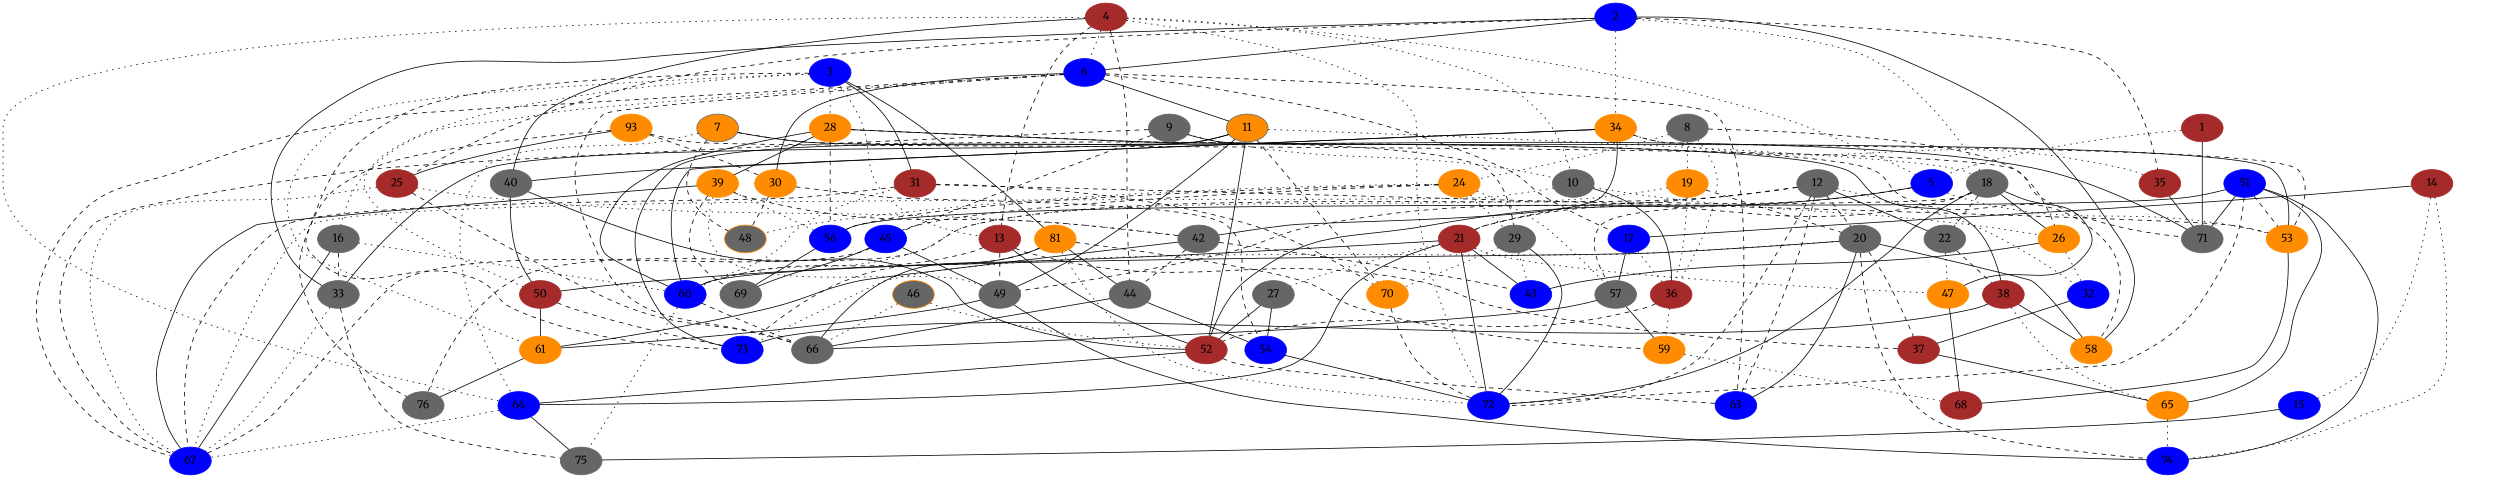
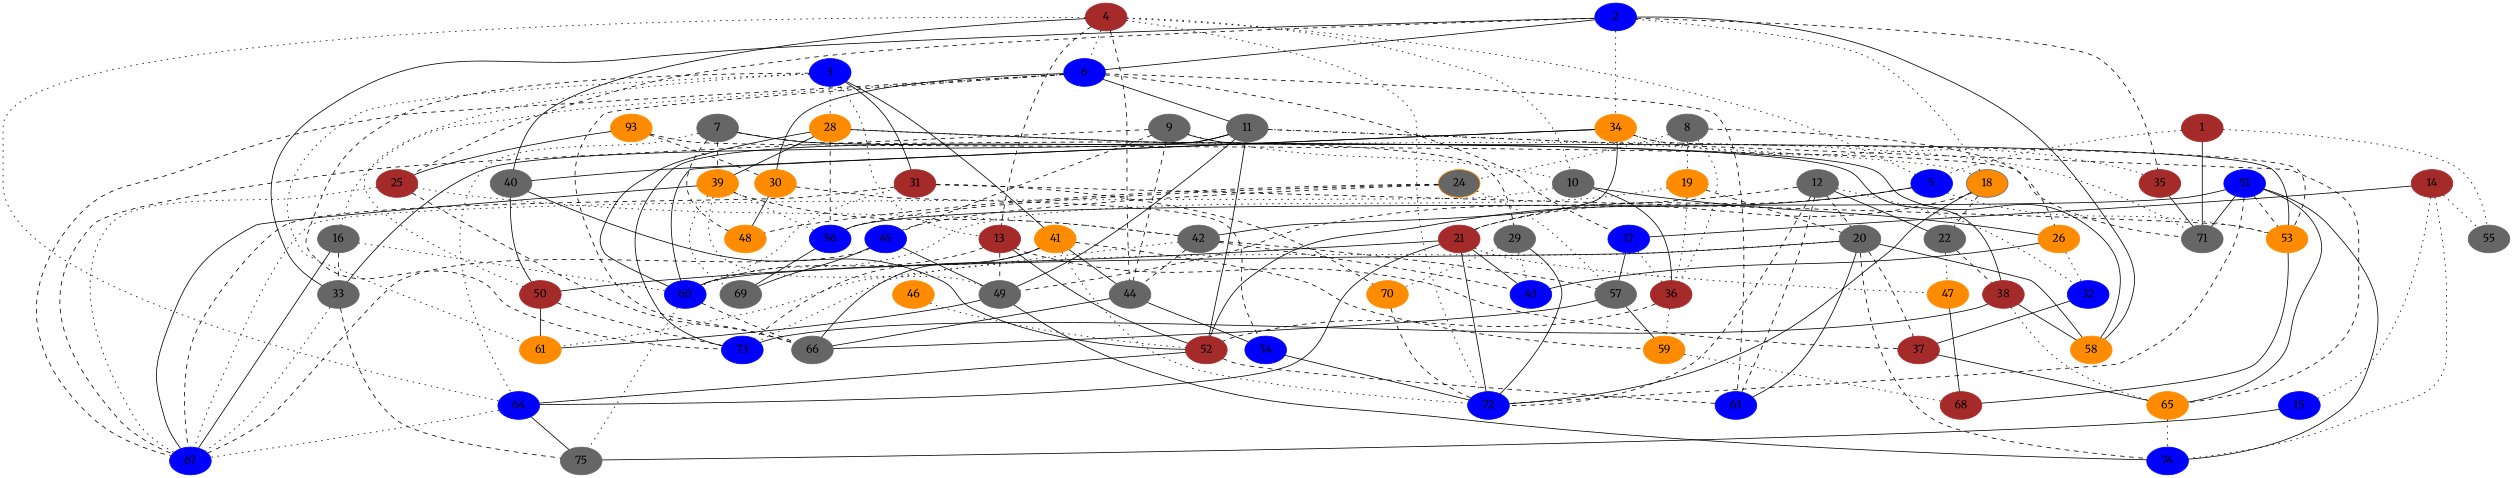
(718, 128) -> (718, 128)
(1247, 128) -> (1247, 128)
(1526, 142) -> (1526, 142)
none -> (718, 156)
(1853, 166) -> (1853, 166)
(1459, 183) -> (1459, 183)
(1987, 183) -> (1987, 183)
(1100, 196) -> (1100, 196)
(1755, 205) -> (1437, 263)
(1317, 211) -> (2039, 159)
(1487, 211) -> none
(1816, 211) -> (1816, 211)
(2023, 211) -> none
none -> (1149, 215)
(757, 218) -> (757, 218)
(745, 239) -> (745, 239)
(1055, 239) -> (1055, 239)
none -> (2489, 239)
(690, 243) -> (690, 243)
(2083, 256) -> none
(913, 294) -> (913, 294)
(1273, 294) -> none
(792, 302) -> (792, 302)
(863, 322) -> none
(423, 405) -> none
